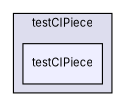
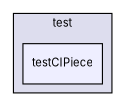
(63, 24) -> (63, 24)
